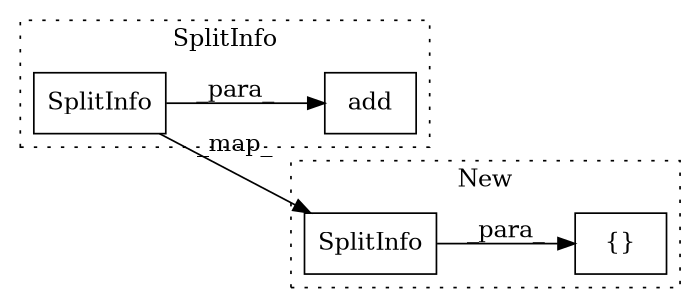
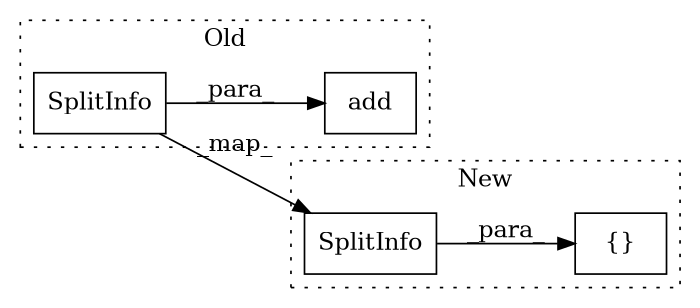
(225, 40) -> (225, 40)
